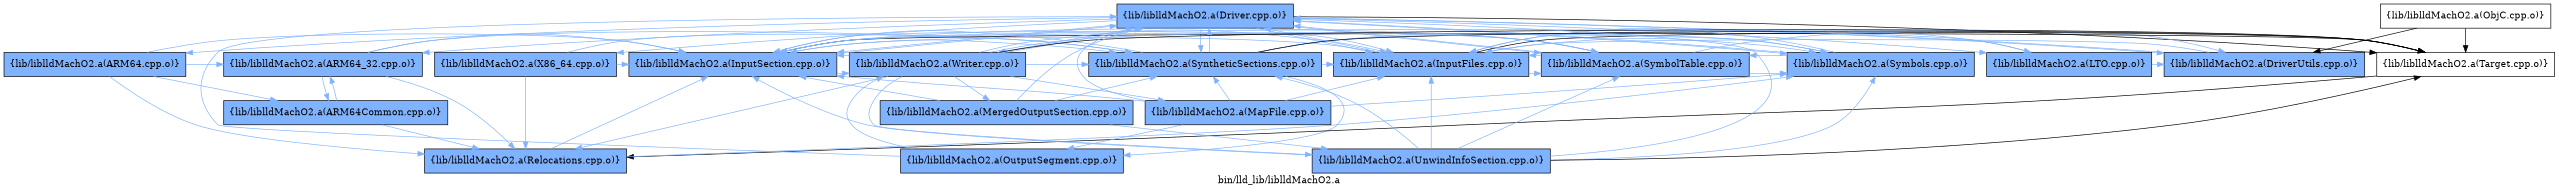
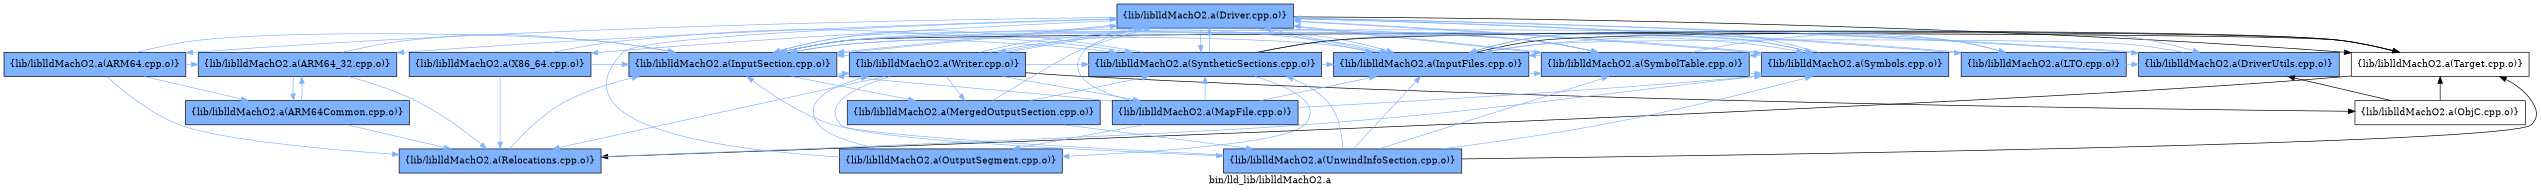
(1709, 30) -> (1687, 99)
(689, 32) -> none
(1769, 88) -> (1631, 31)
(873, 89) -> (865, 91)
